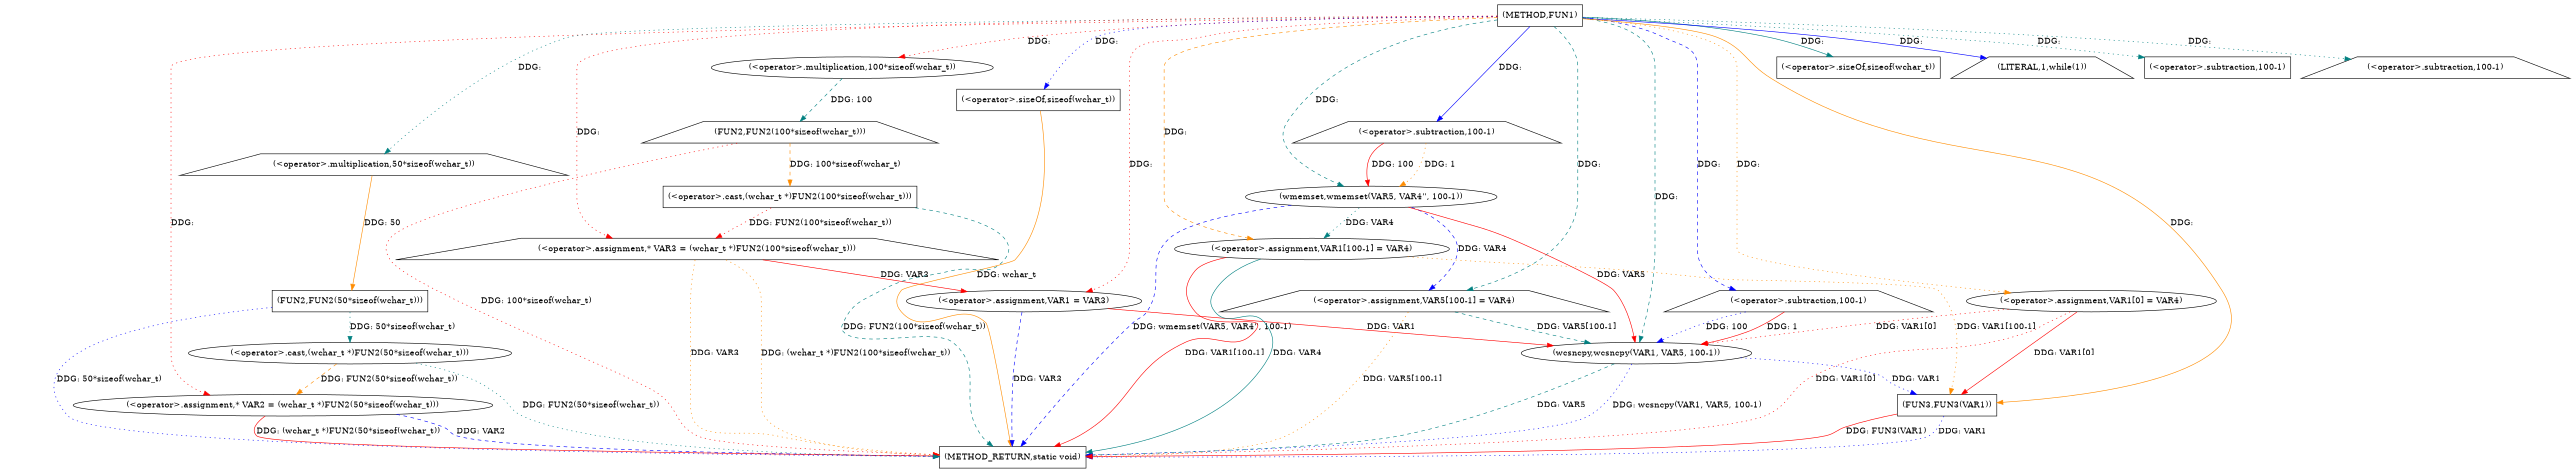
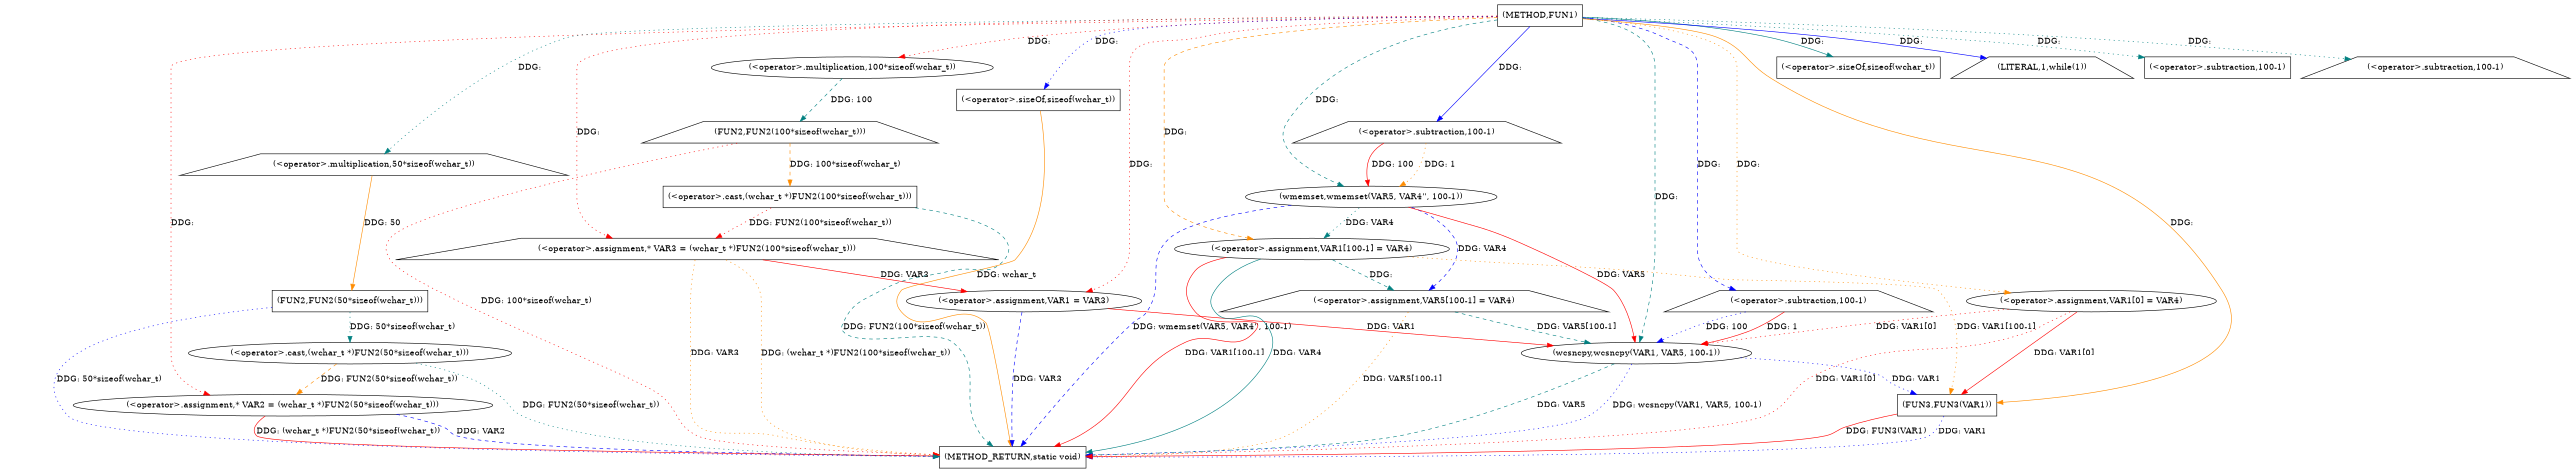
(1578, 183) -> (1360, 274)
